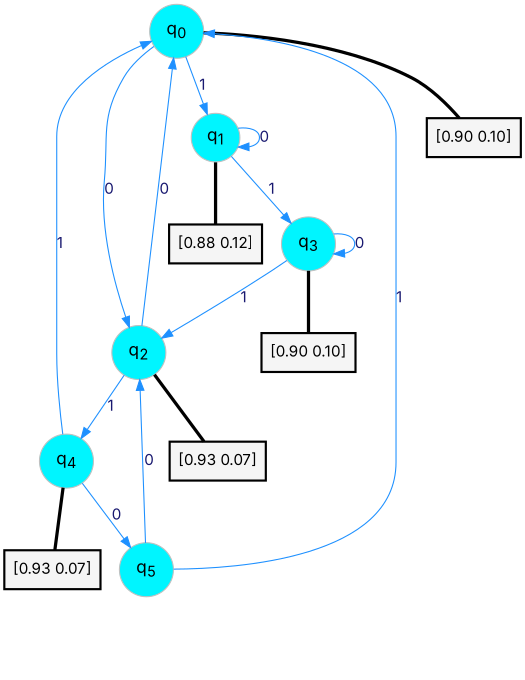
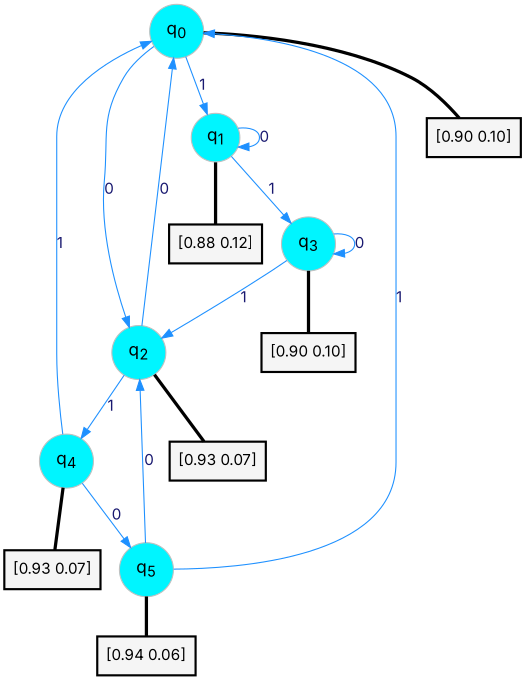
none -> (146, 656)
